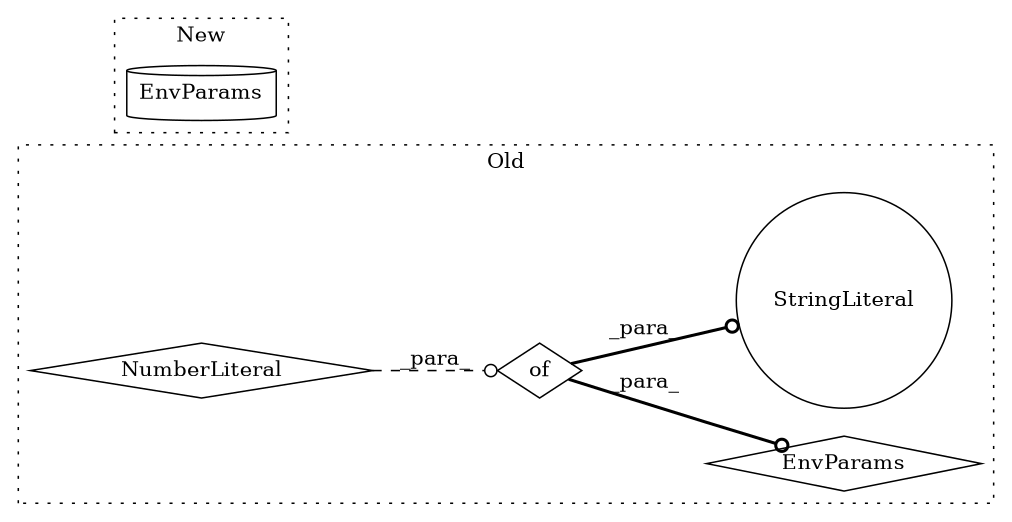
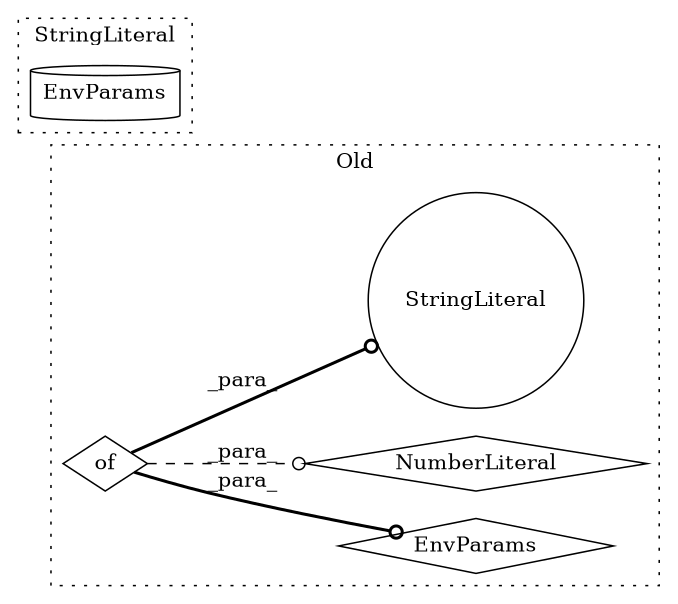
(202, 36) -> (105, 36)
(428, 371) -> (220, 464)
